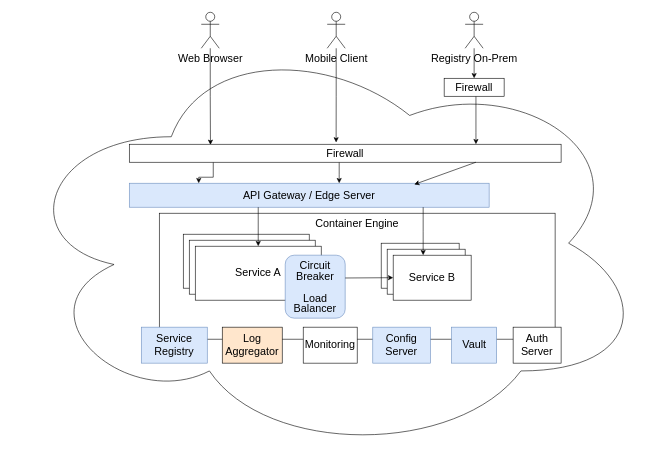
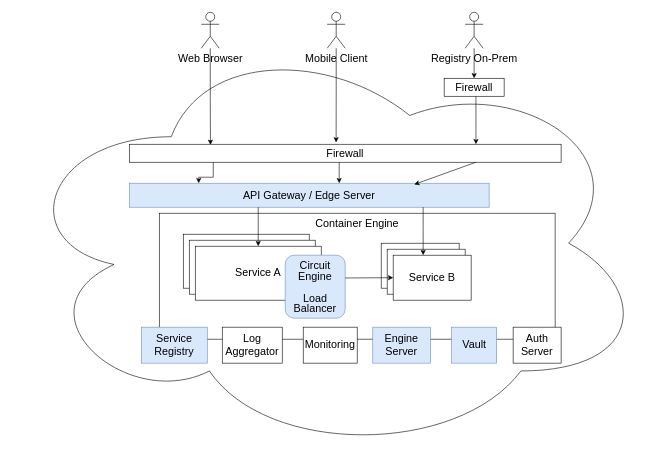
(315, 287) -> (315, 287)
(252, 345) -> (252, 345)
(402, 345) -> (402, 345)
